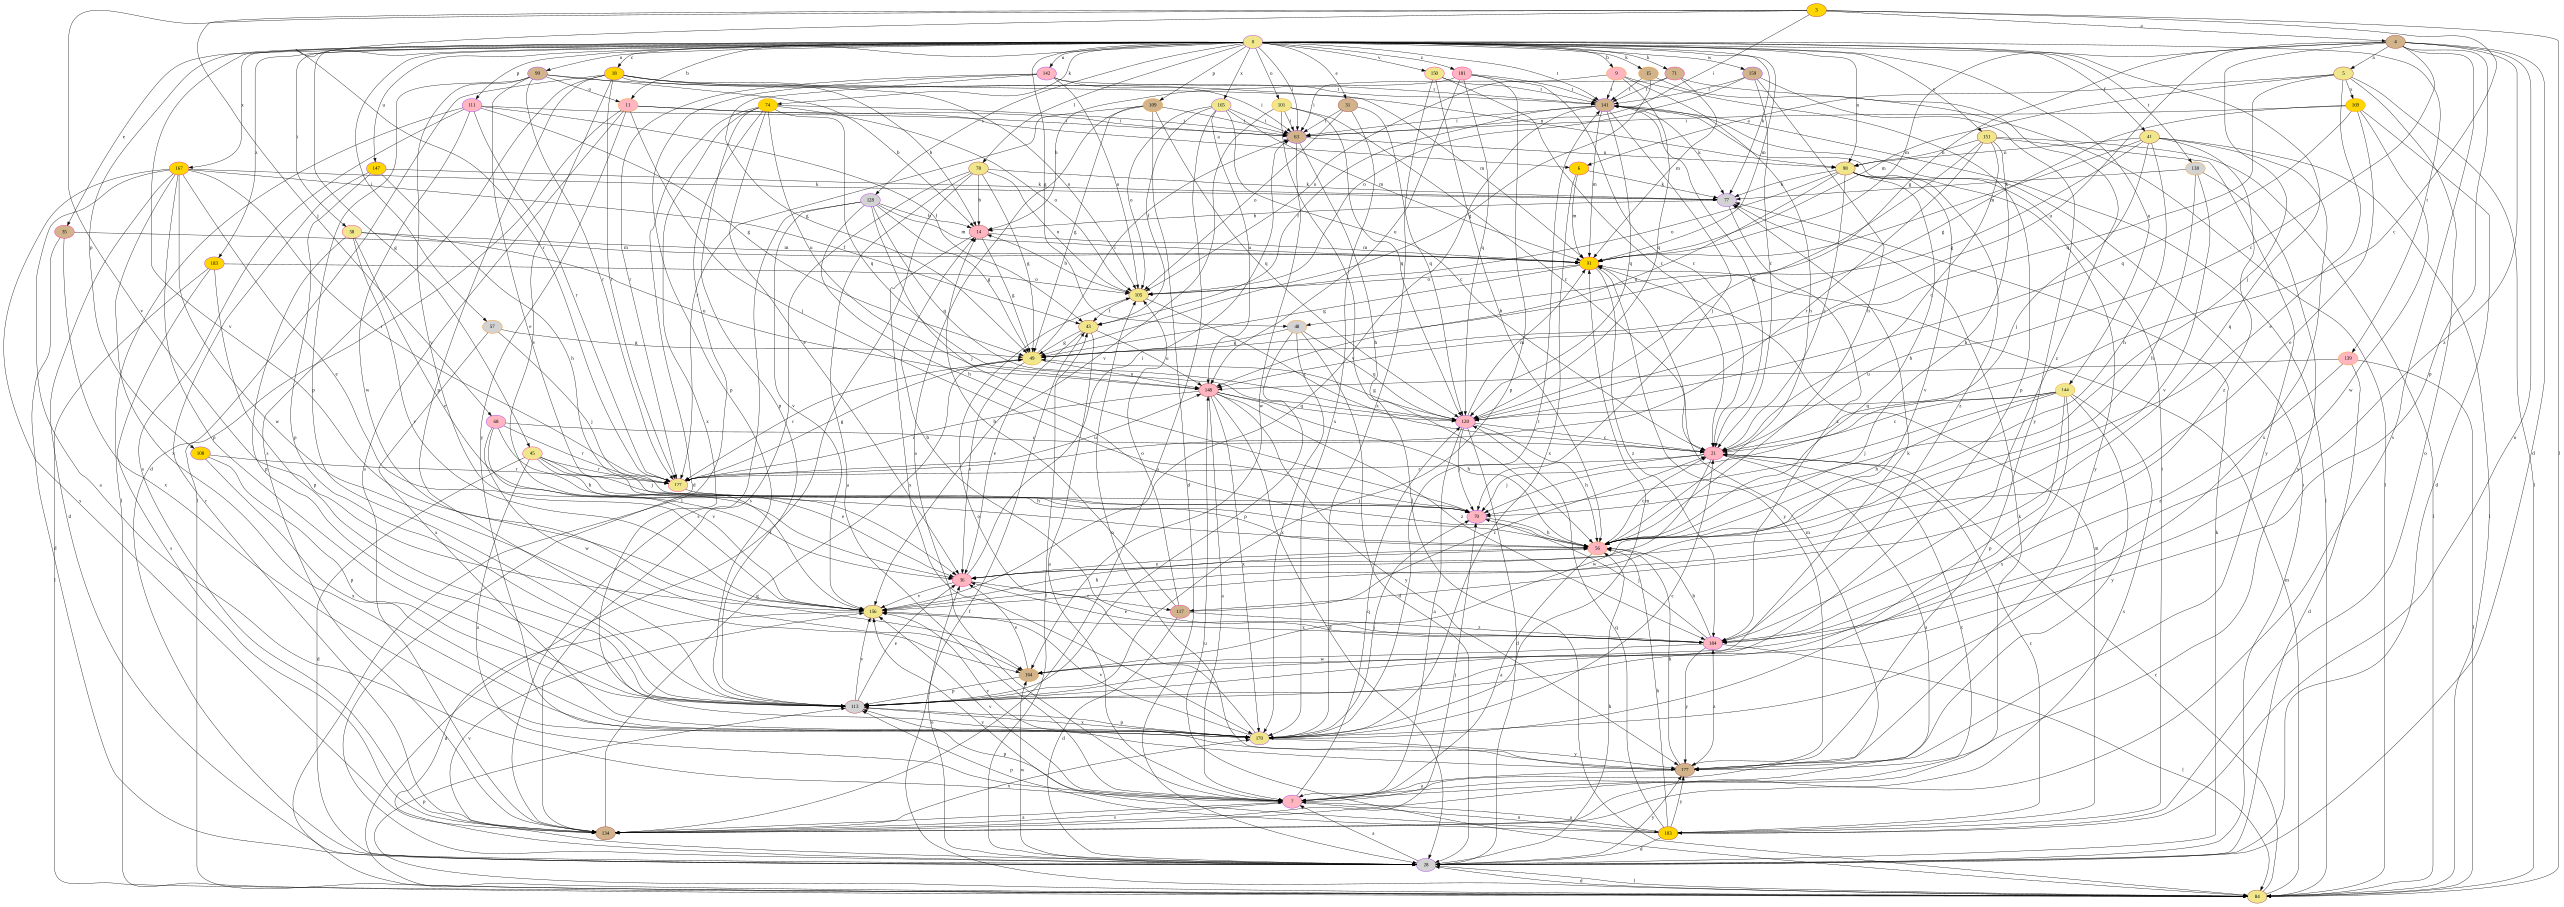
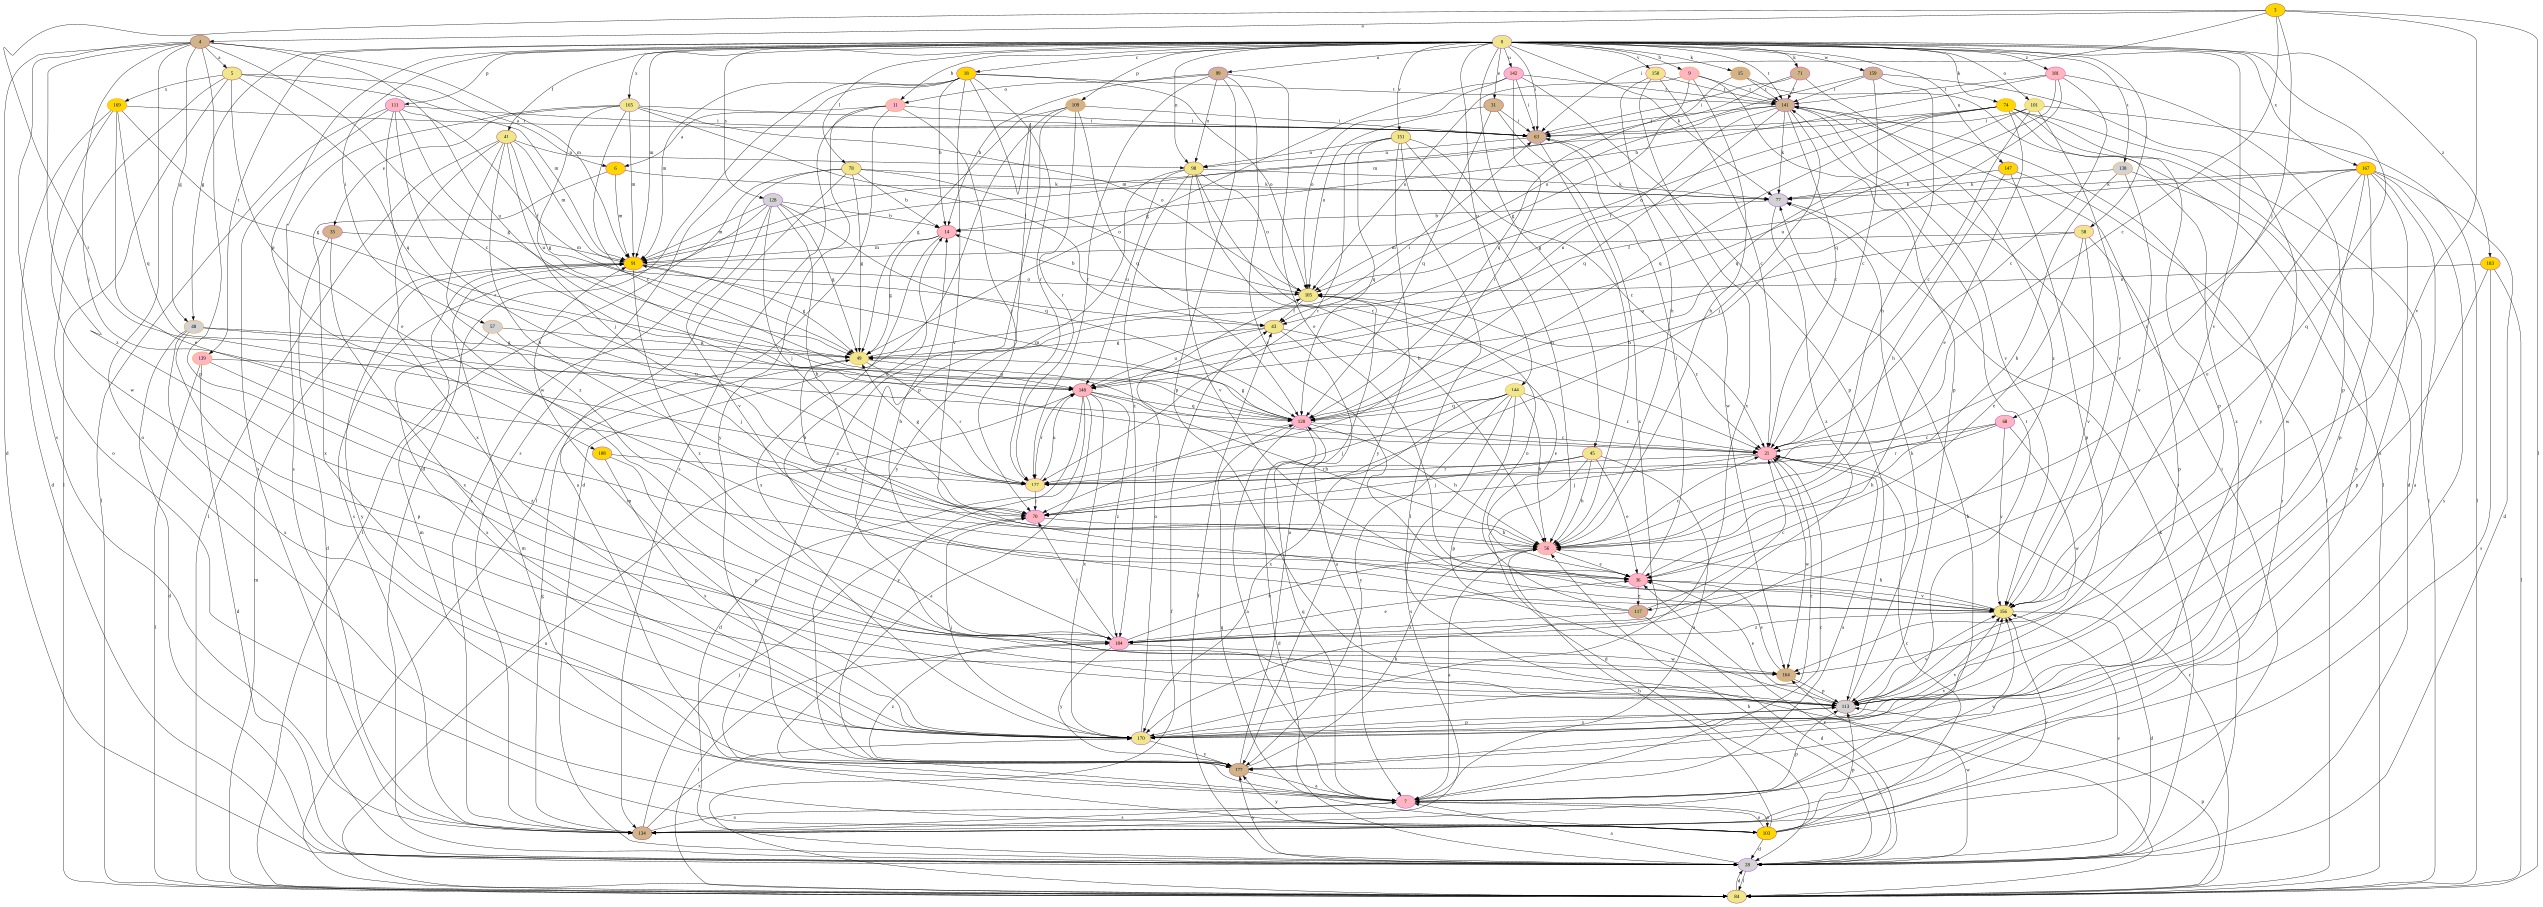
(614, 47) -> (471, 137)
